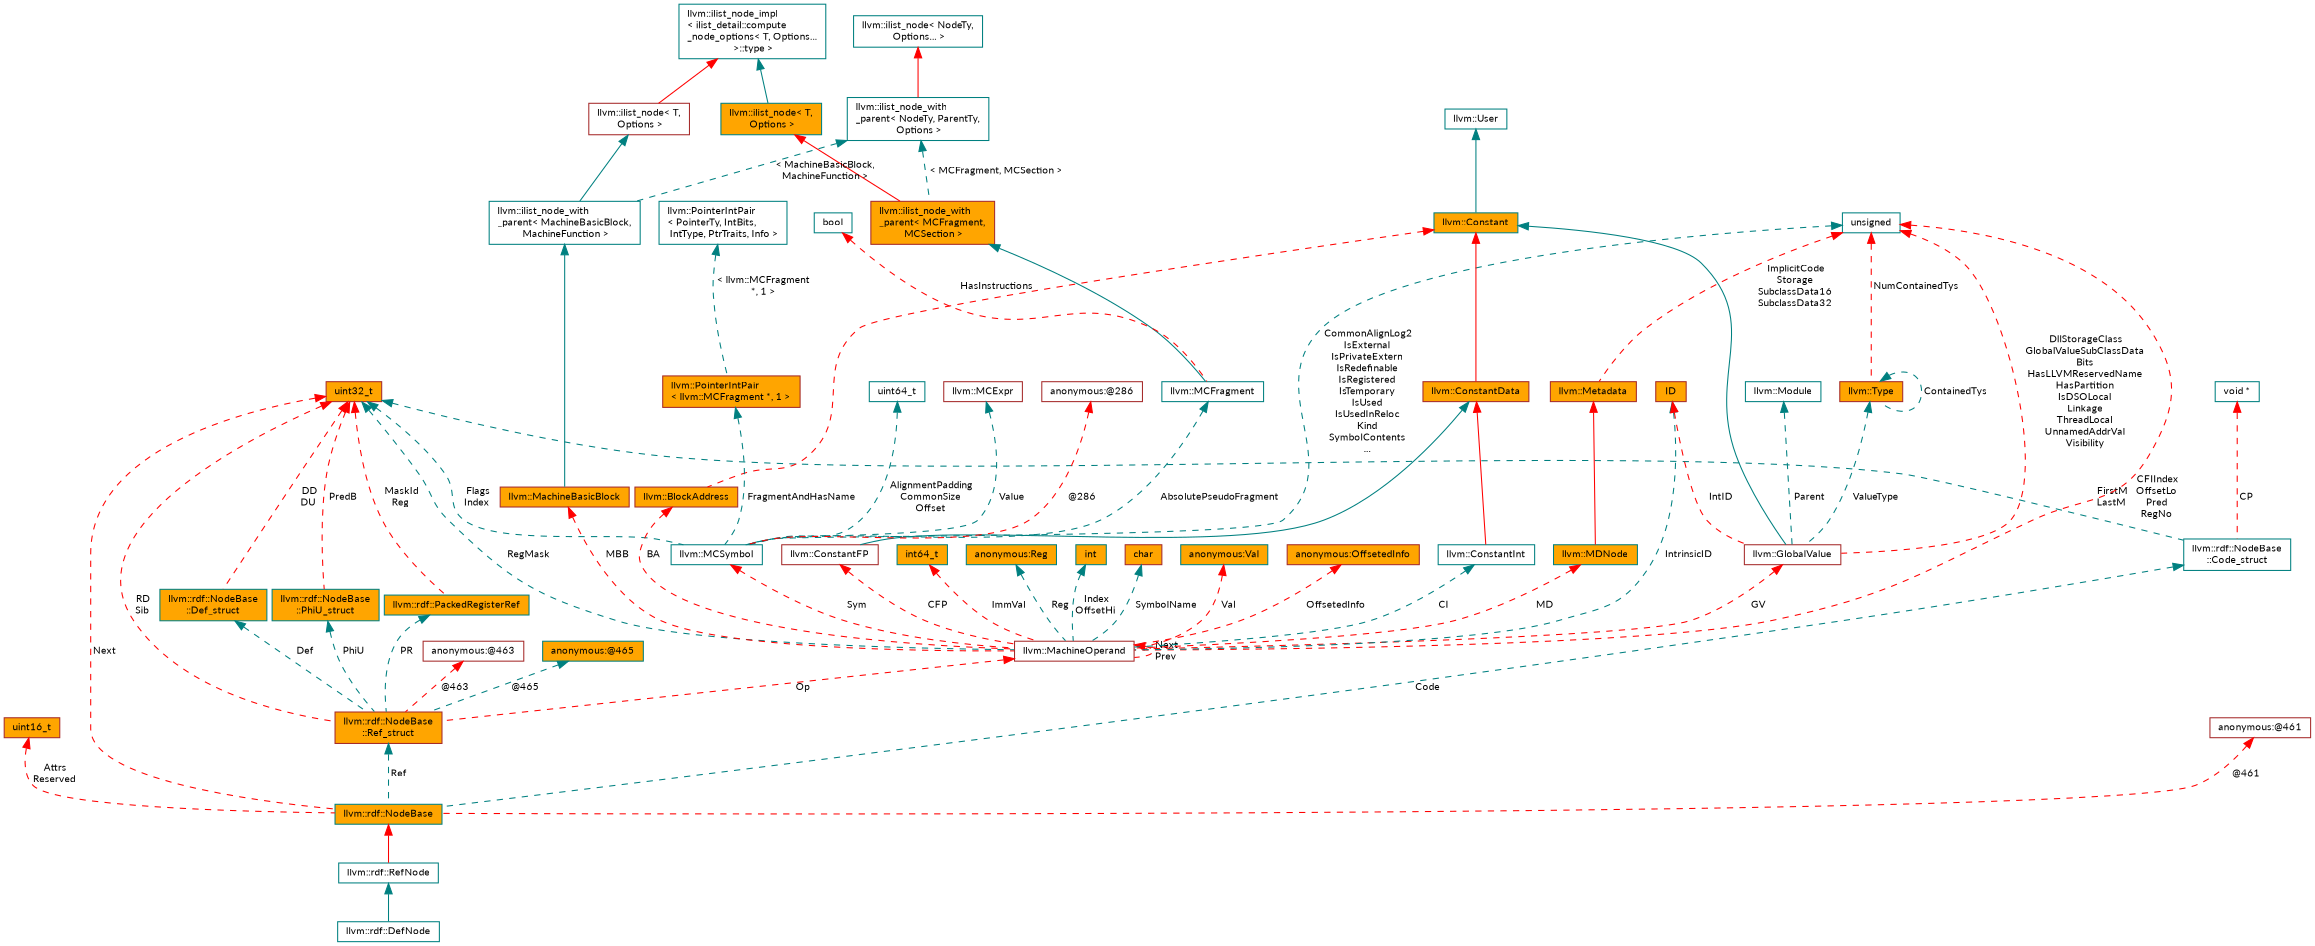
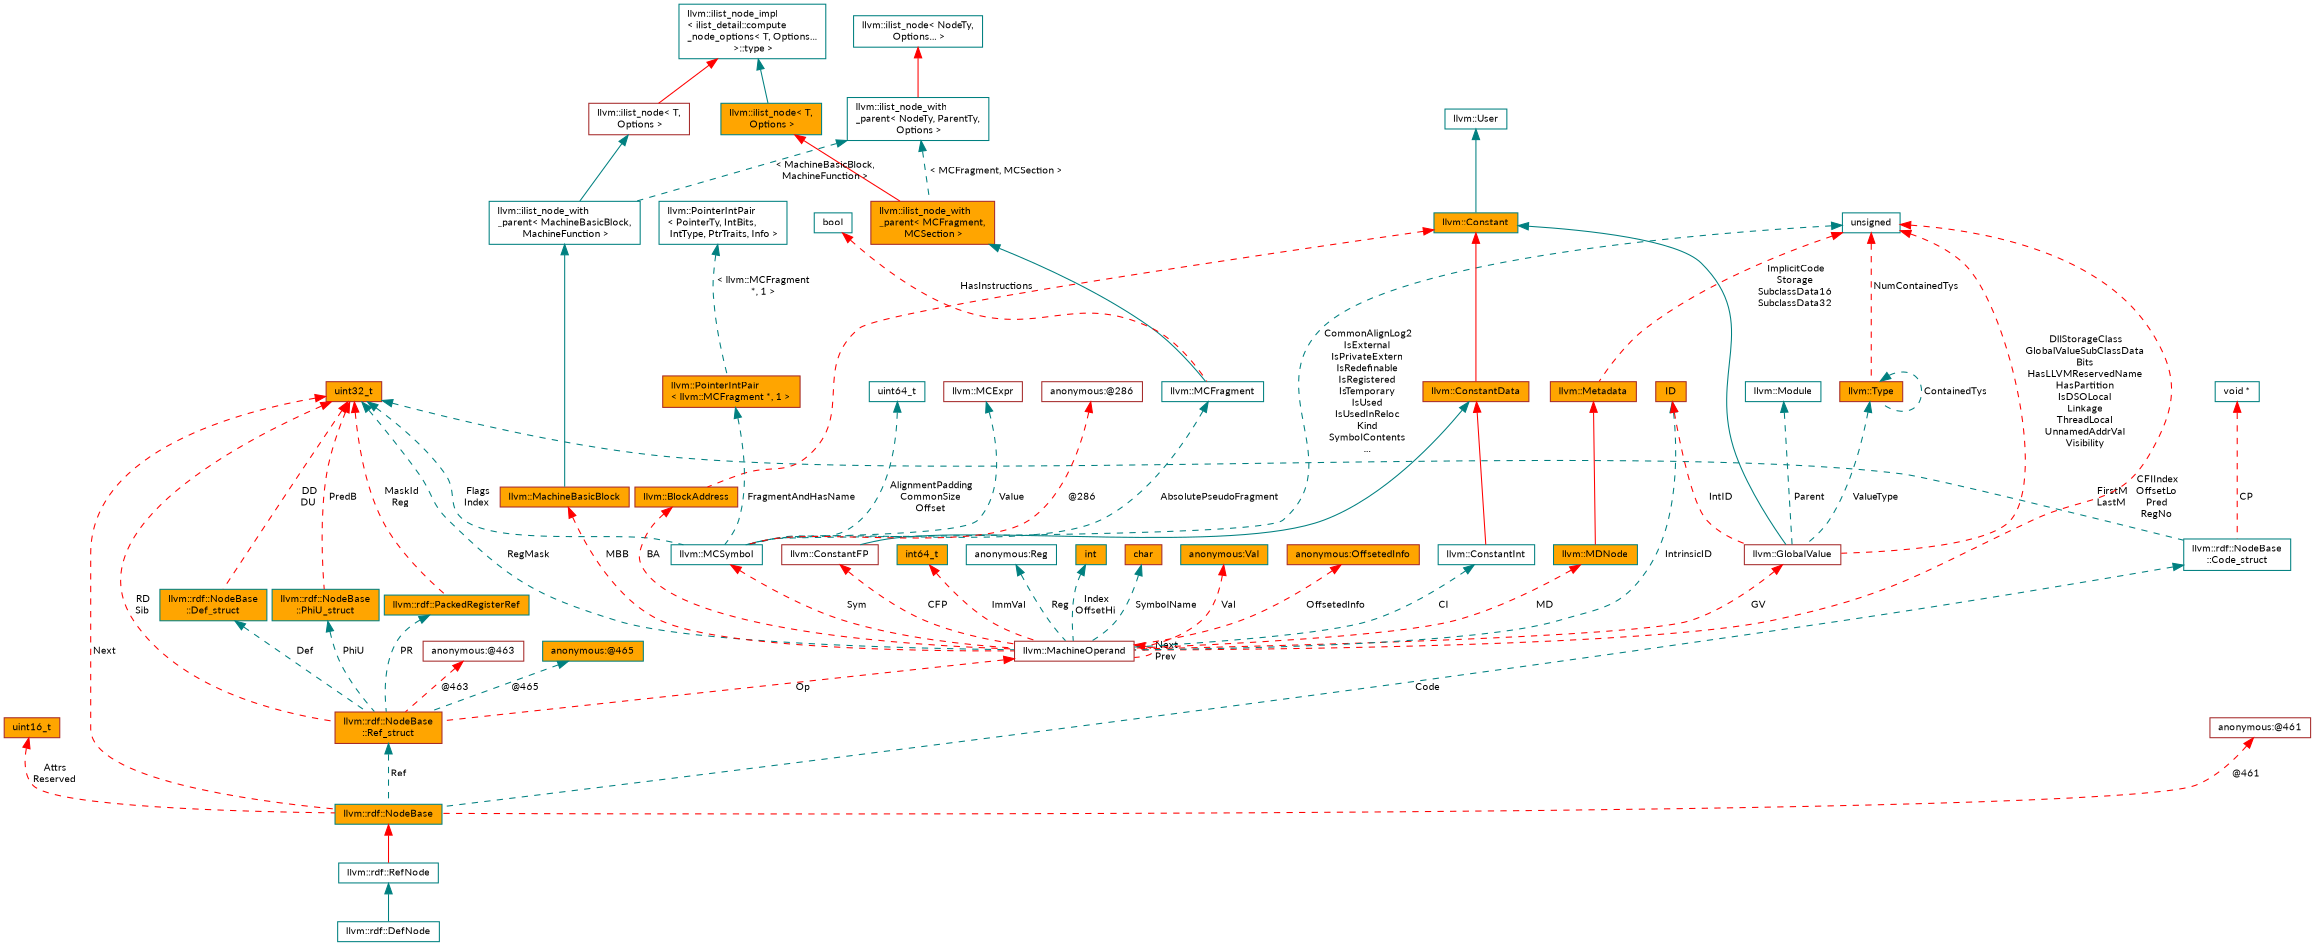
(1011, 555) -> (1011, 555)
